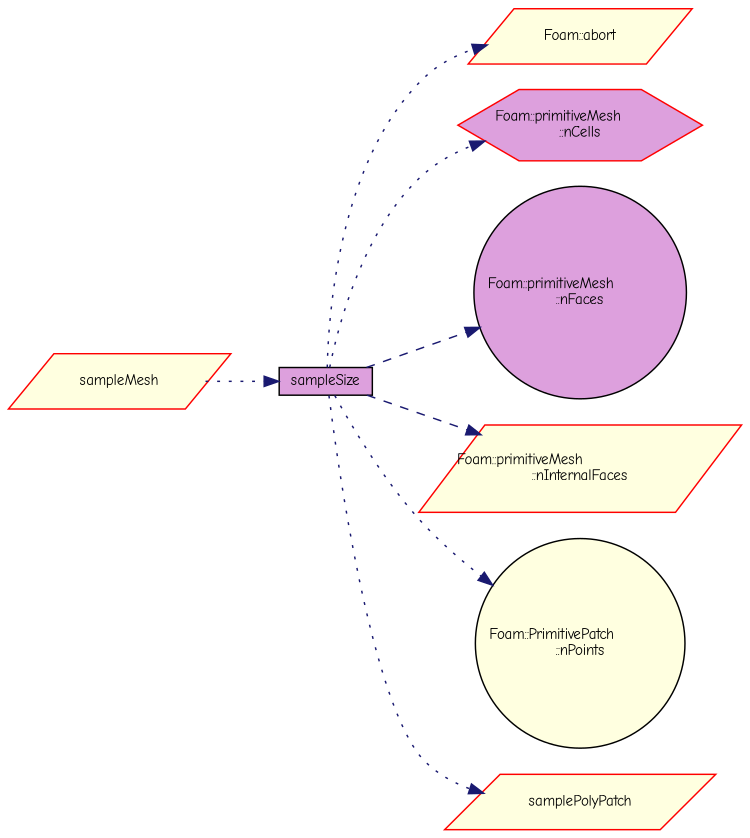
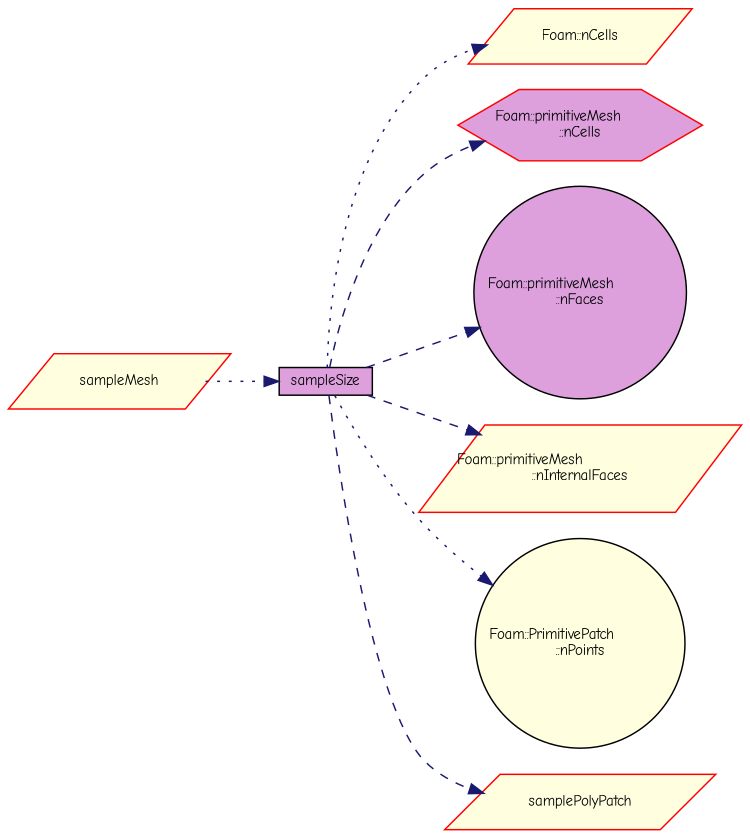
(580, 36) -> (580, 36)
(375, 239) -> (375, 239)
(366, 609) -> (366, 609)
